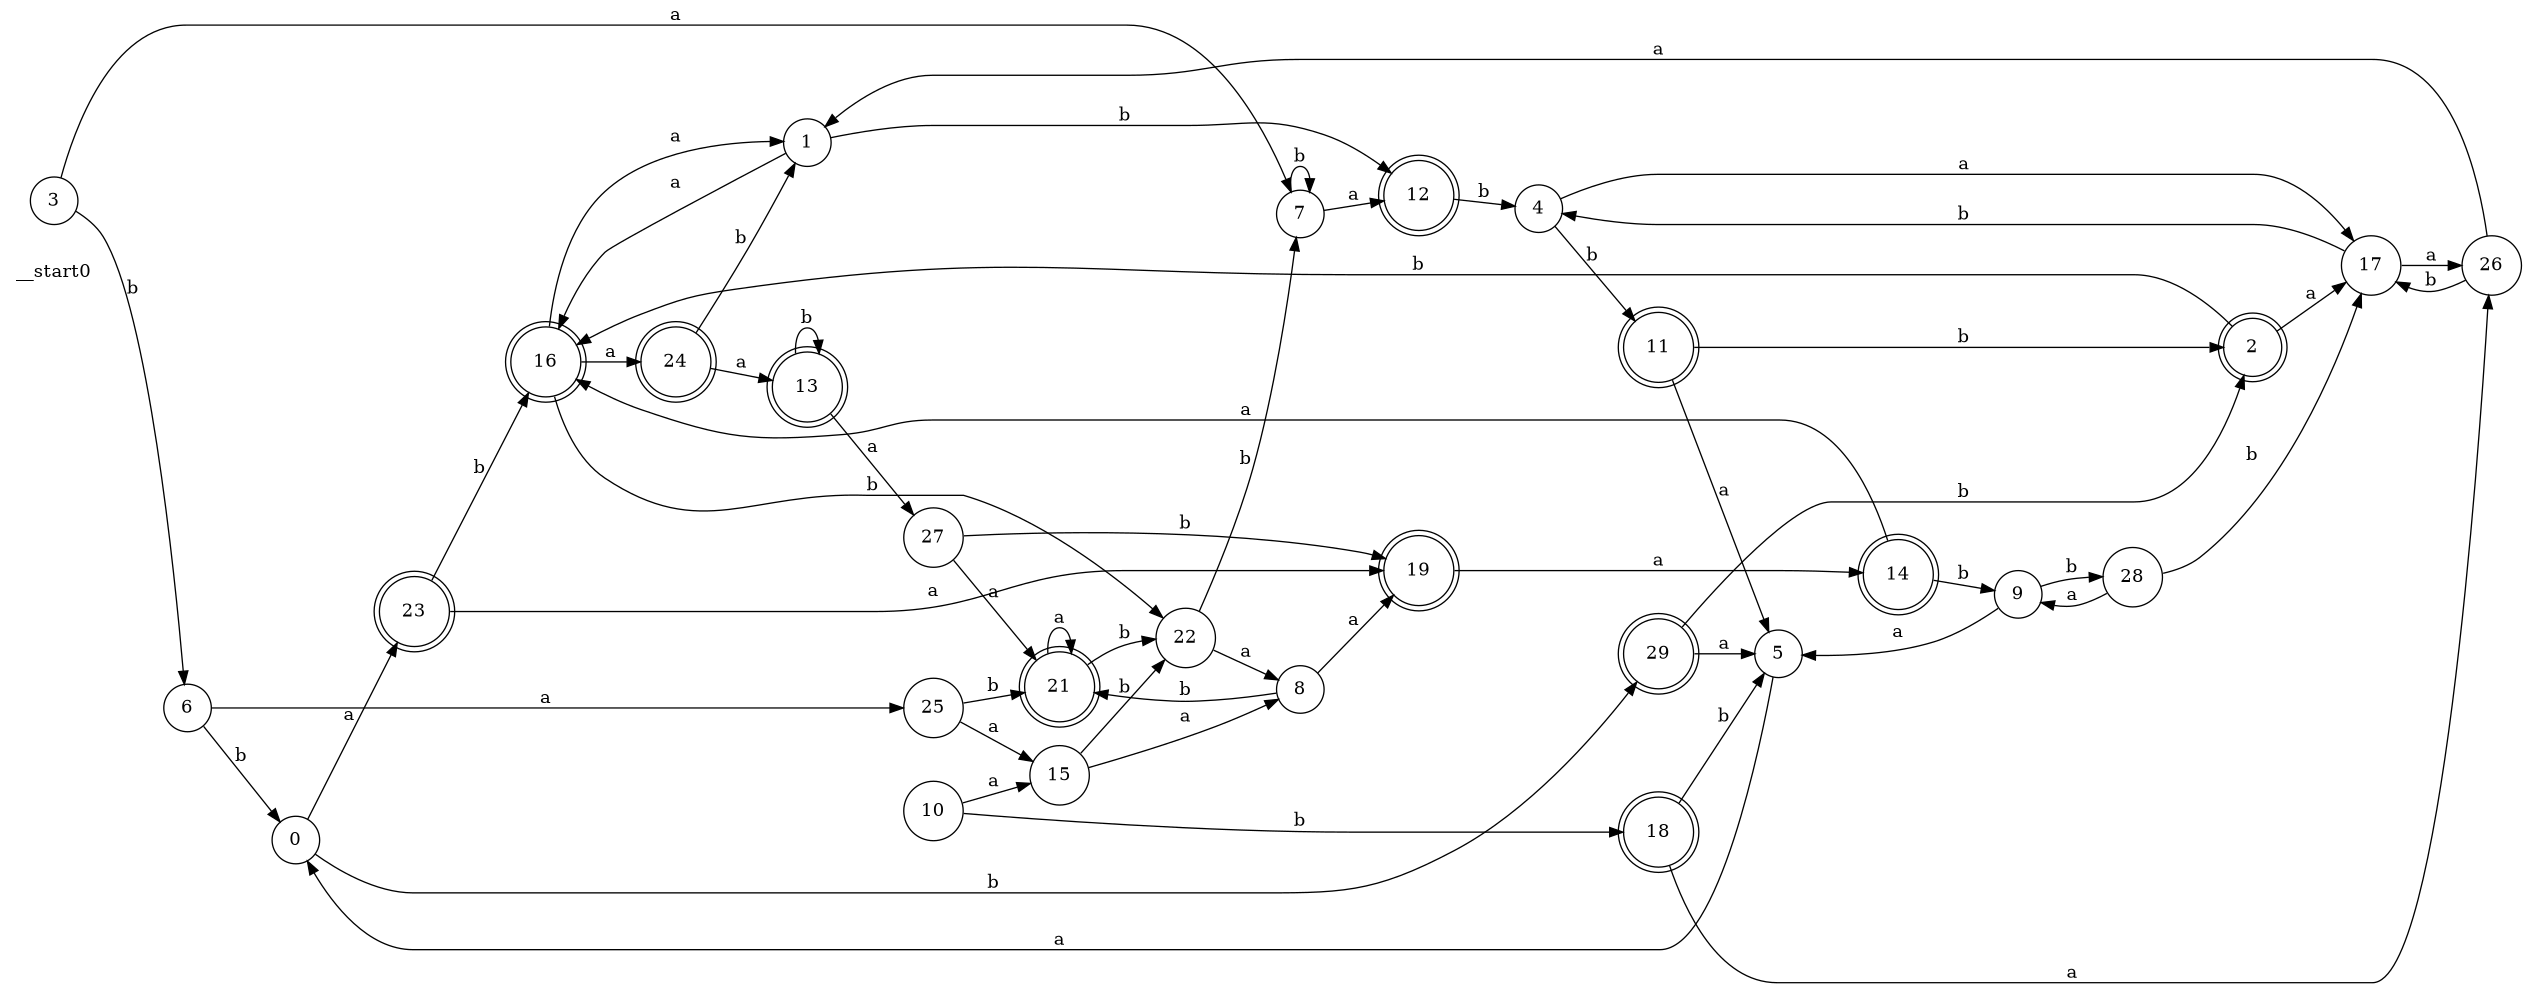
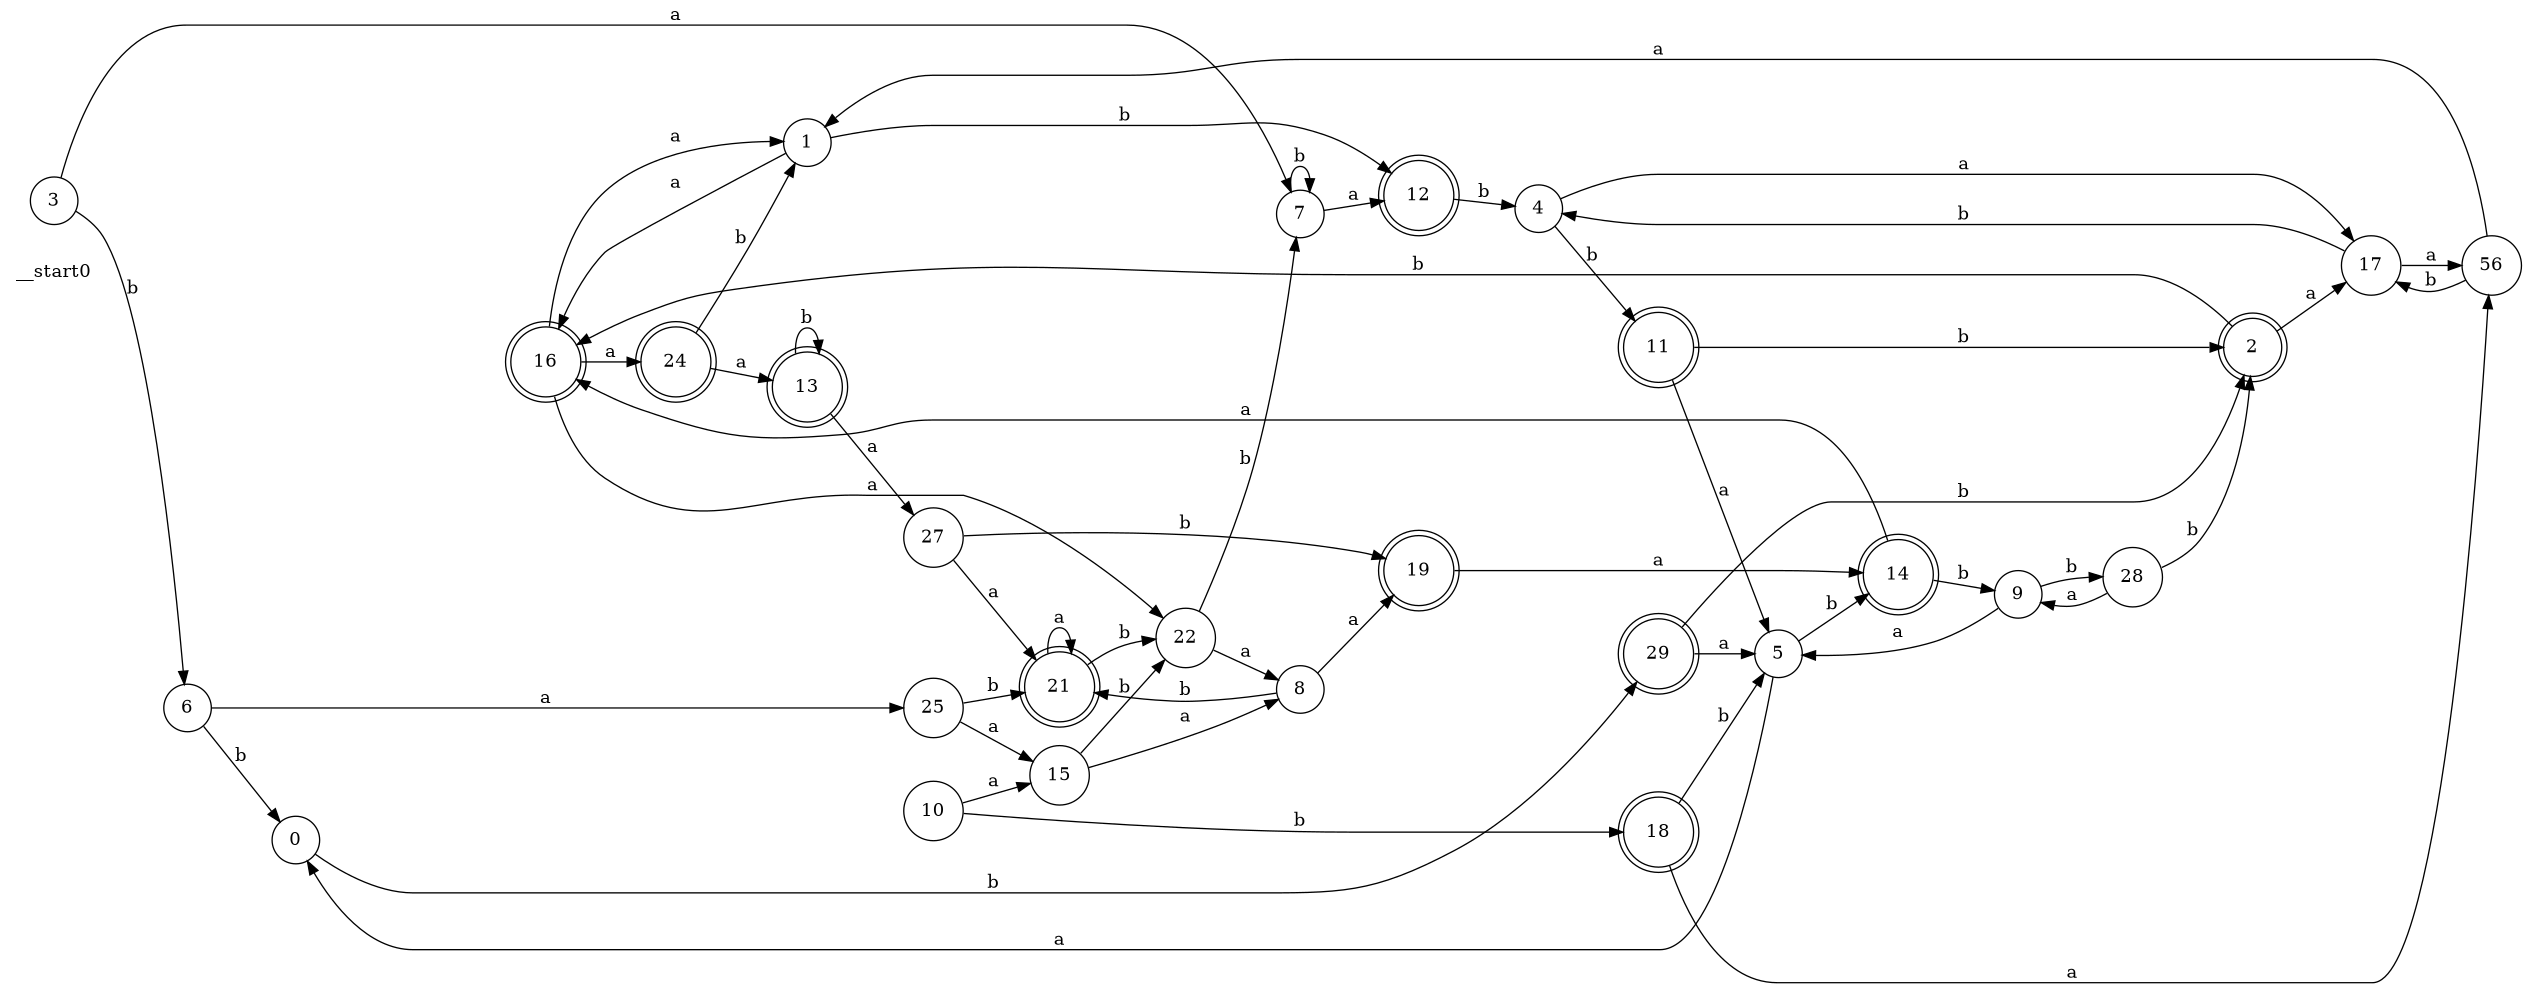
(2492, 265) -> (2492, 265)
(2284, 460) -> (2227, 491)
(873, 485) -> (873, 485)
(414, 612) -> none
none -> (1828, 621)
